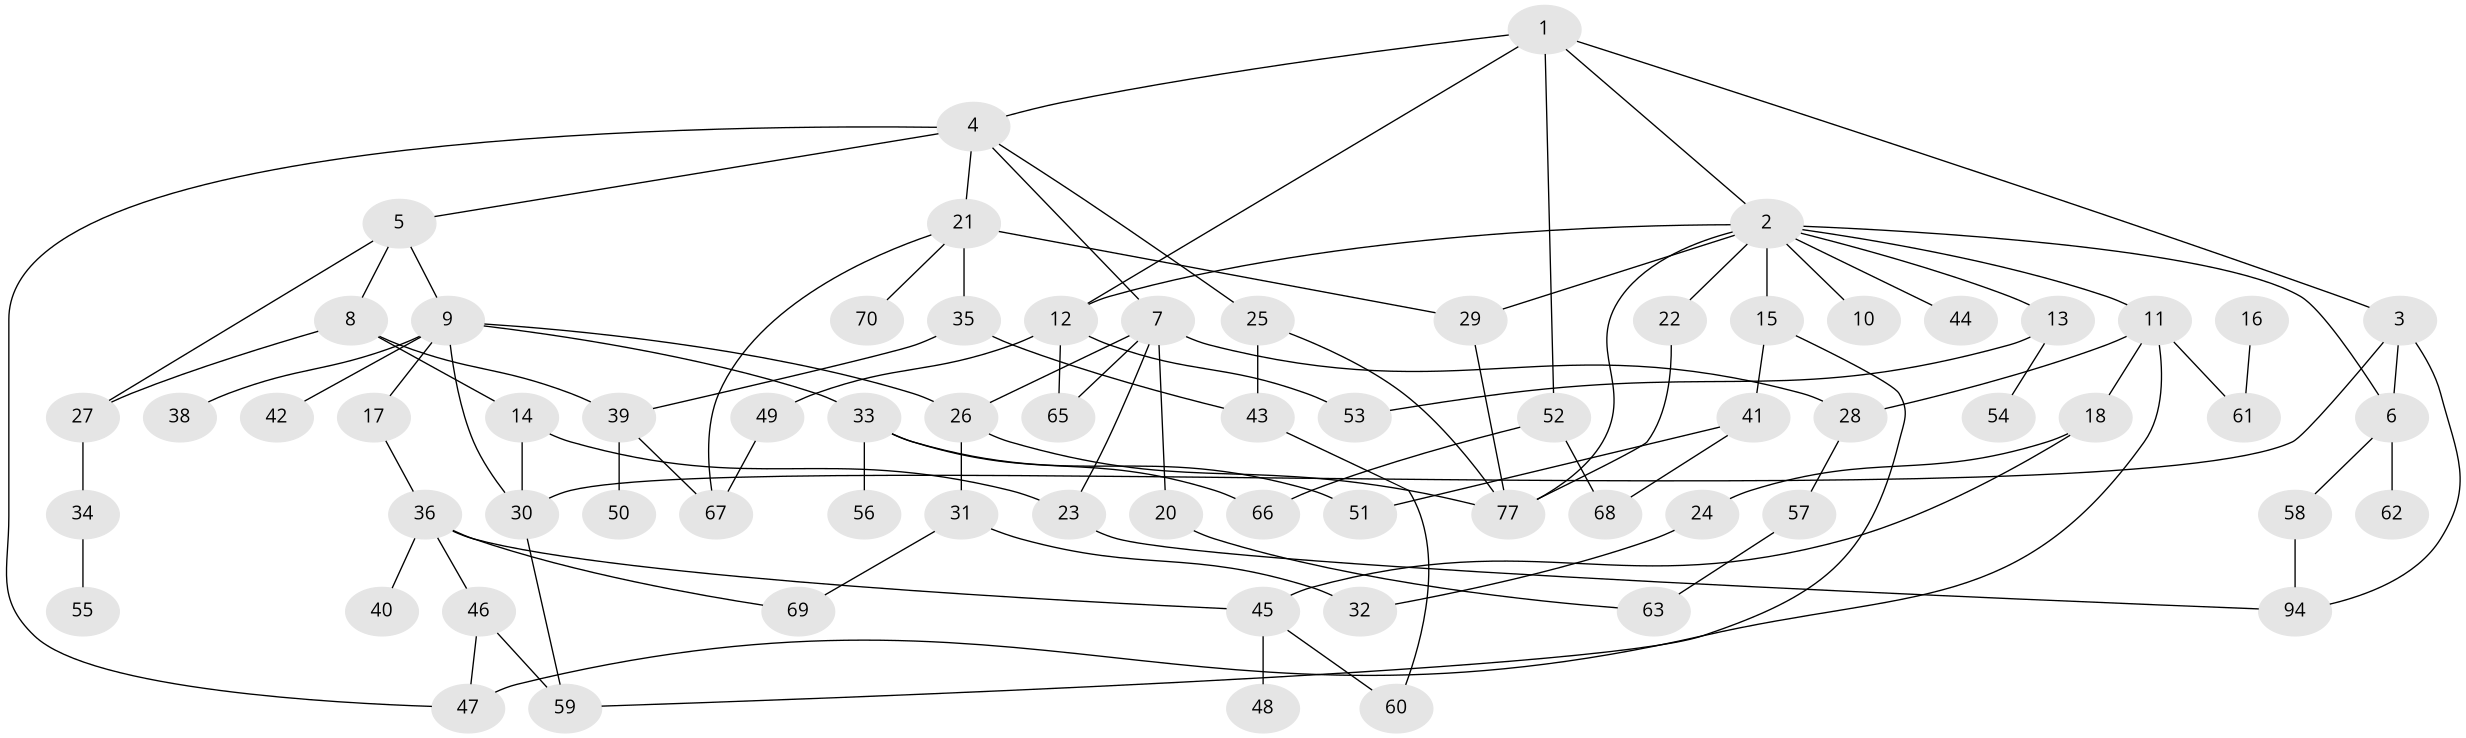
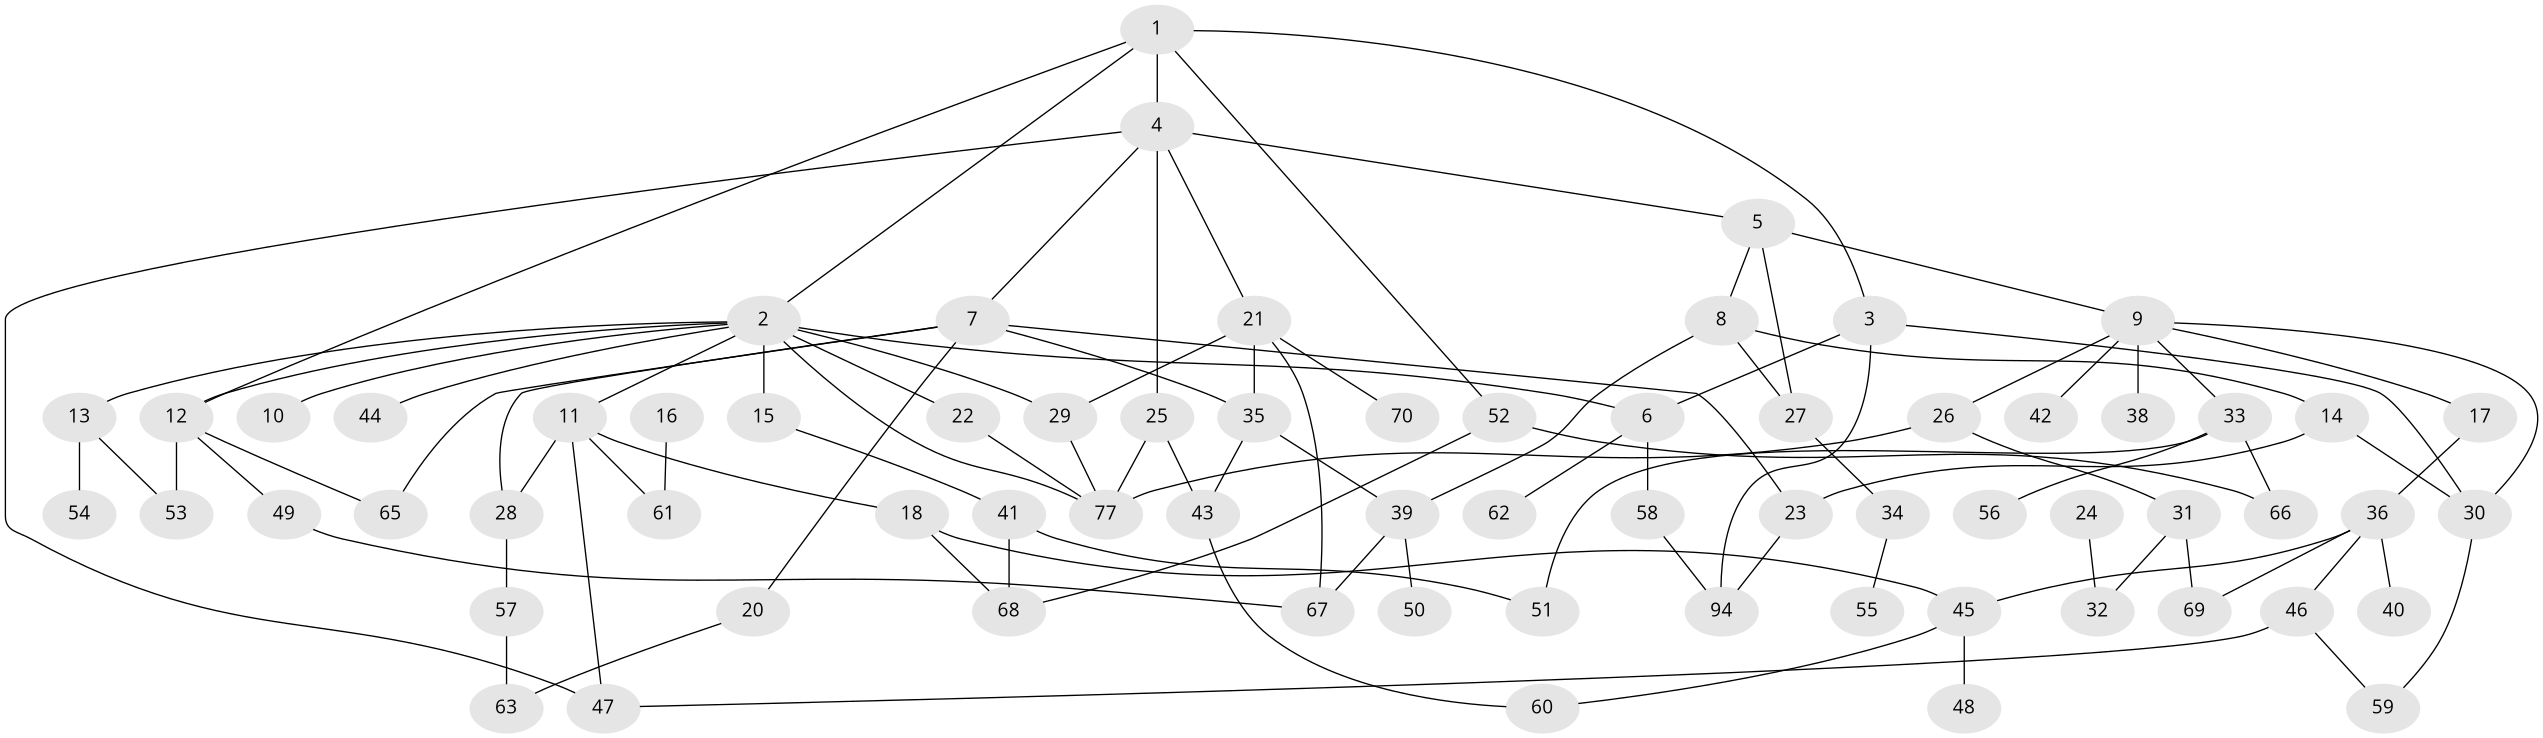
(1049, 374) -> (1073, 349)
(1908, 466) -> (960, 563)
(1227, 680) -> none
